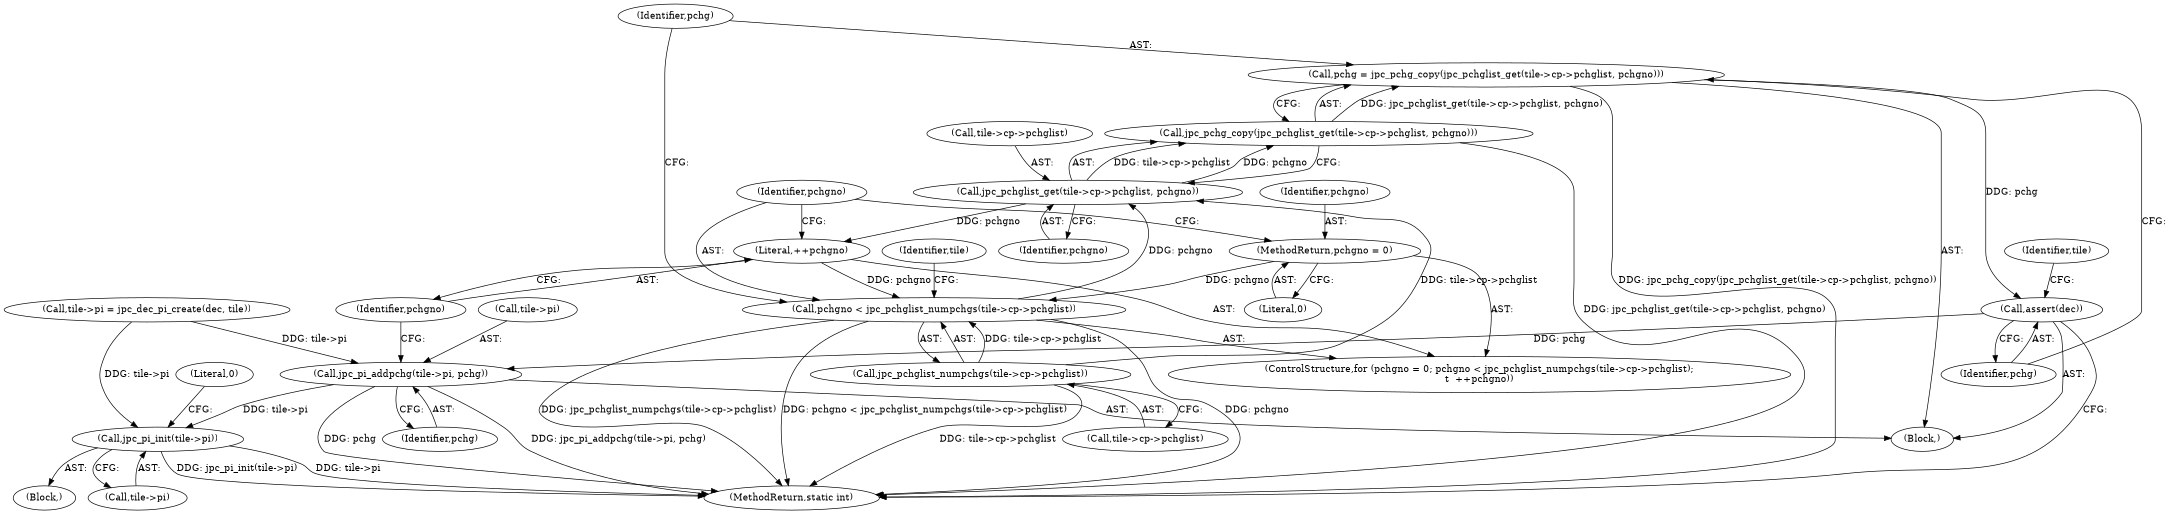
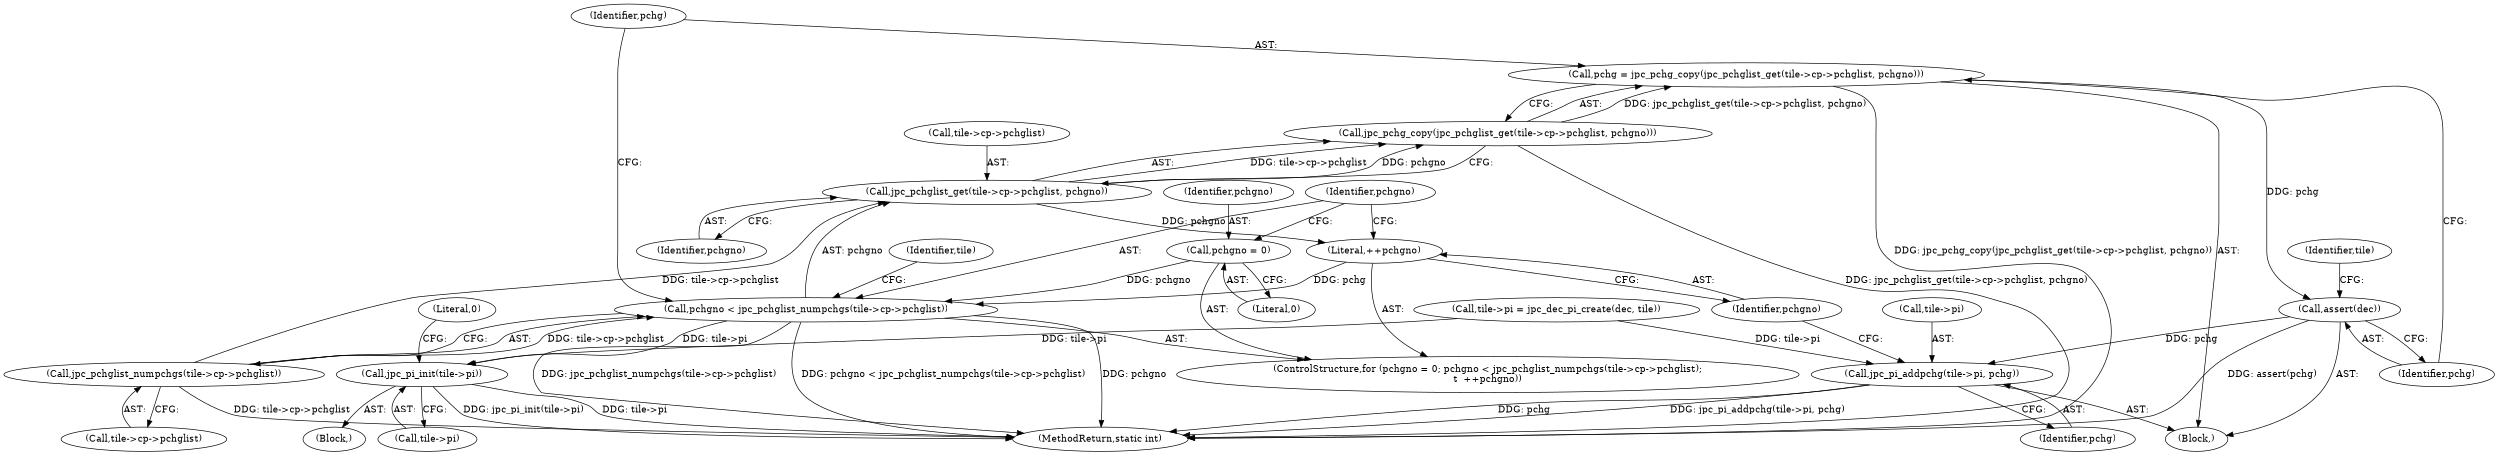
(1181, 251) -> (853, 251)
(1325, 251) -> (1229, 251)
(899, 280) -> (1340, 280)
(933, 339) -> (477, 339)
(261, 400) -> (604, 355)
(2097, 410) -> (2273, 375)
